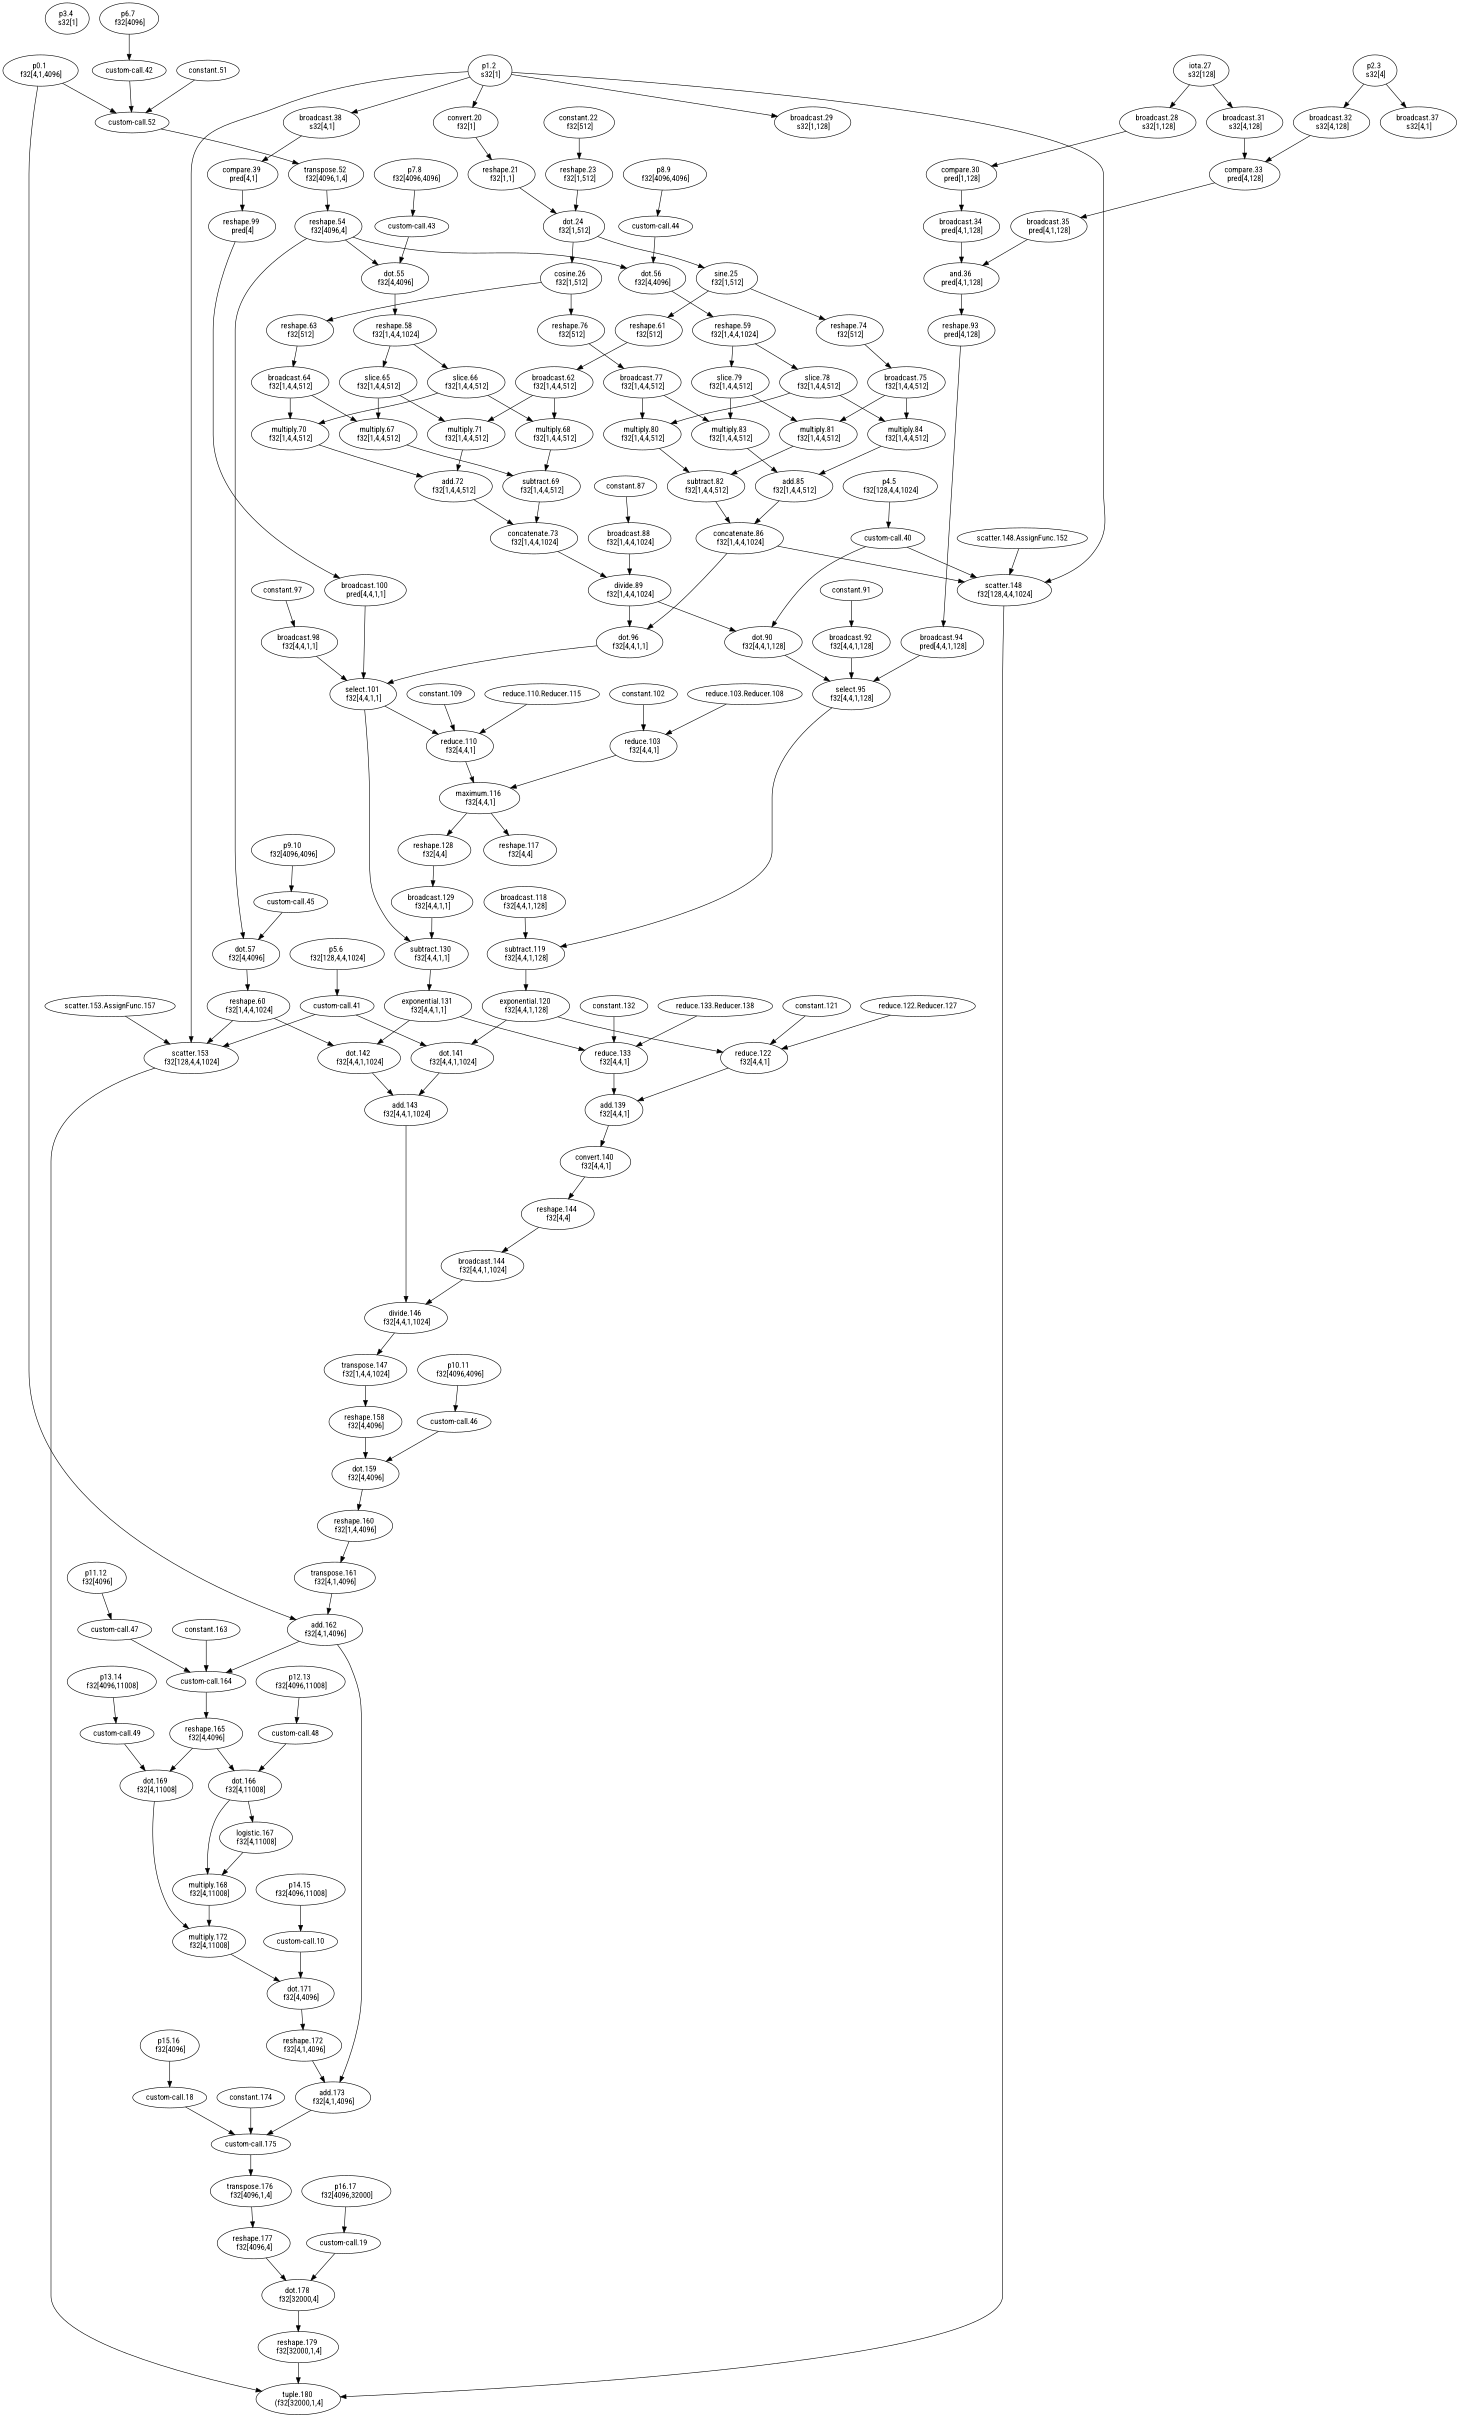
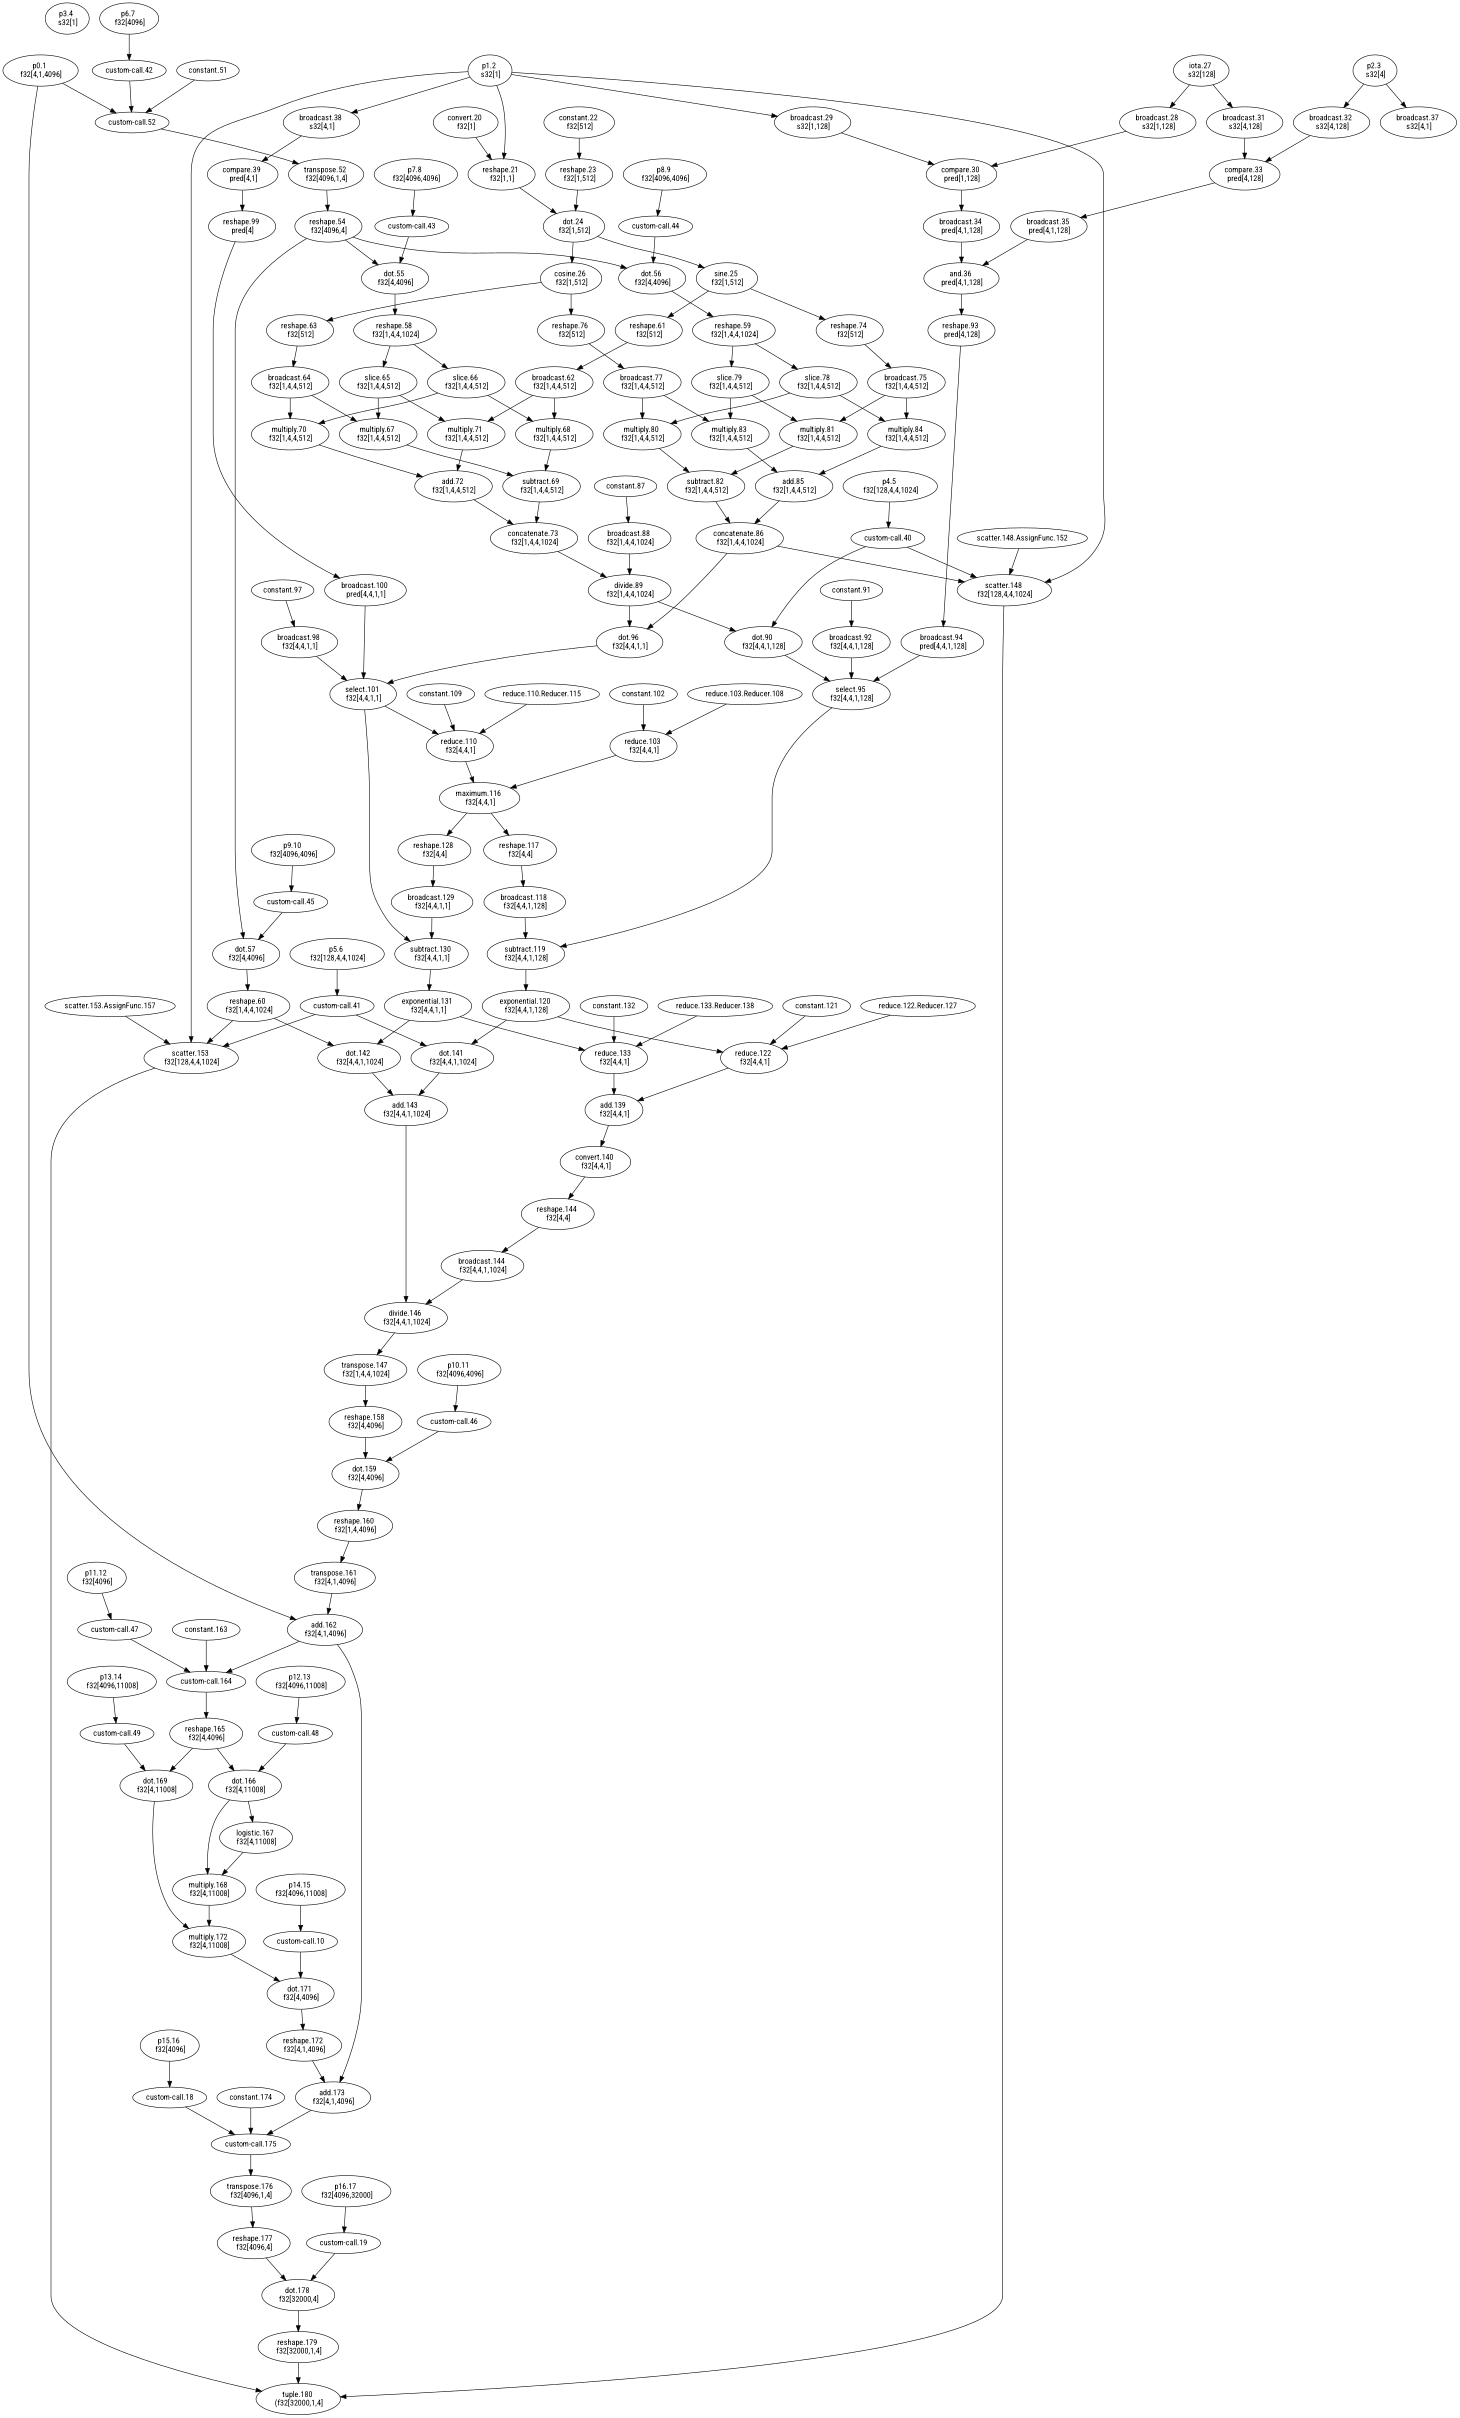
(479, 94) -> (505, 119)
none -> (885, 148)
none -> (522, 873)
